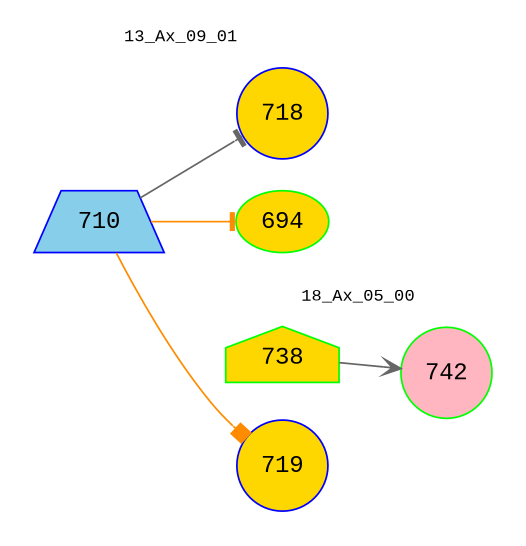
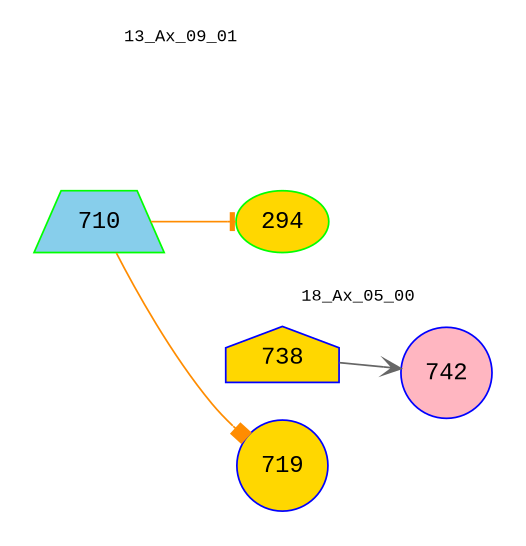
(282, 113) -> none
(99, 222) -> (99, 222)
(282, 222) -> (282, 222)
(282, 357) -> (282, 357)
(446, 373) -> (446, 373)
